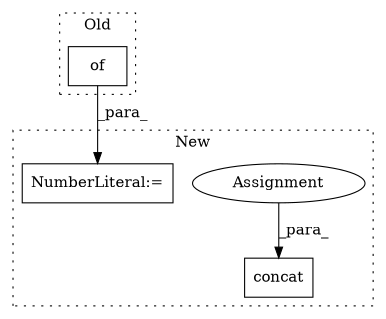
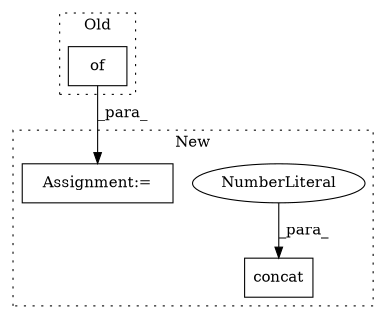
(98, 183) -> (98, 183)
(279, 183) -> (279, 183)
